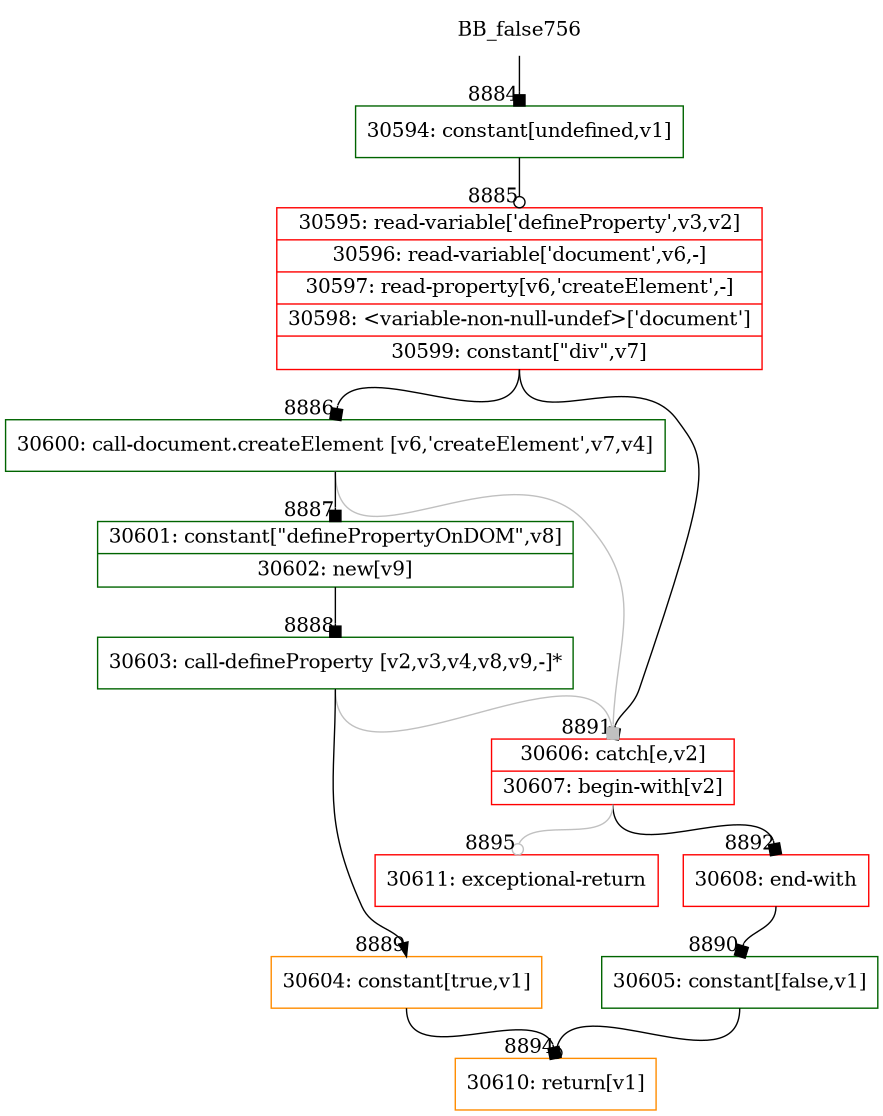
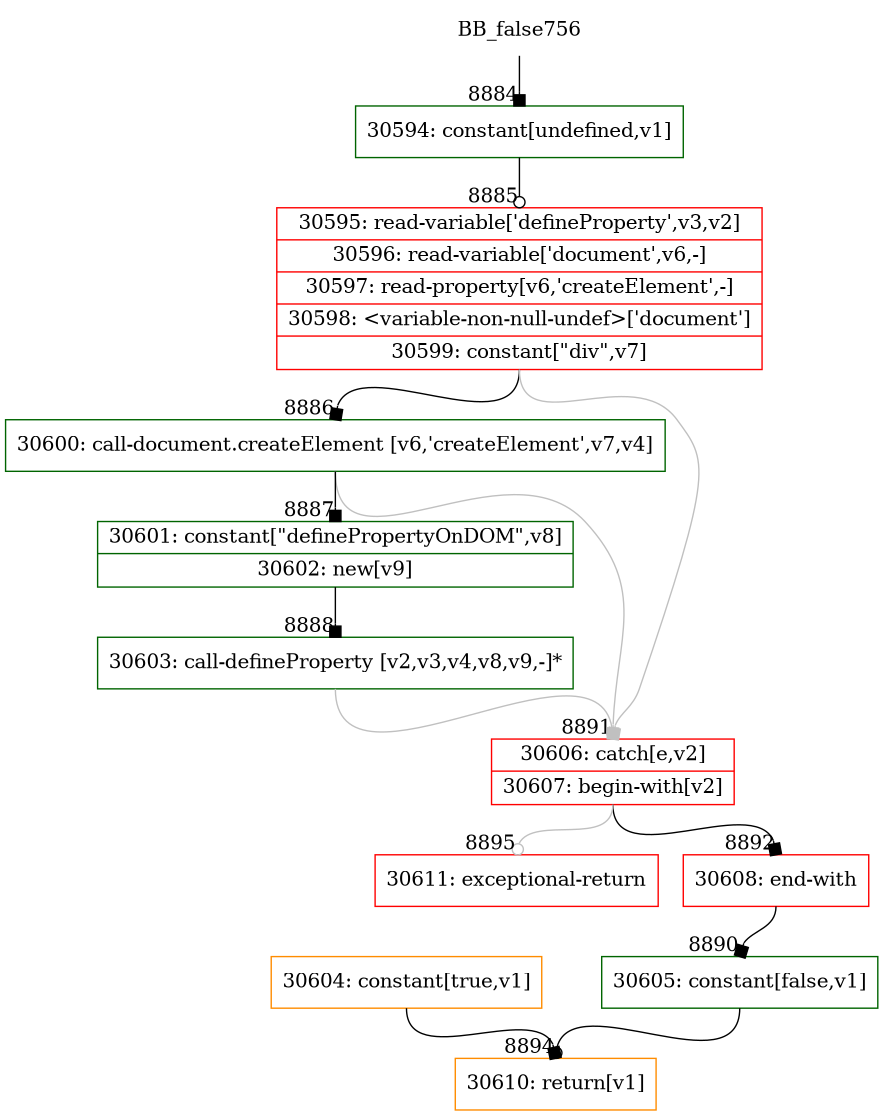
(698, 486) -> (698, 486)
(337, 828) -> none
